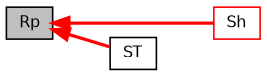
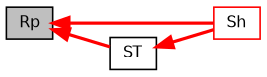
none -> (193, 36)
